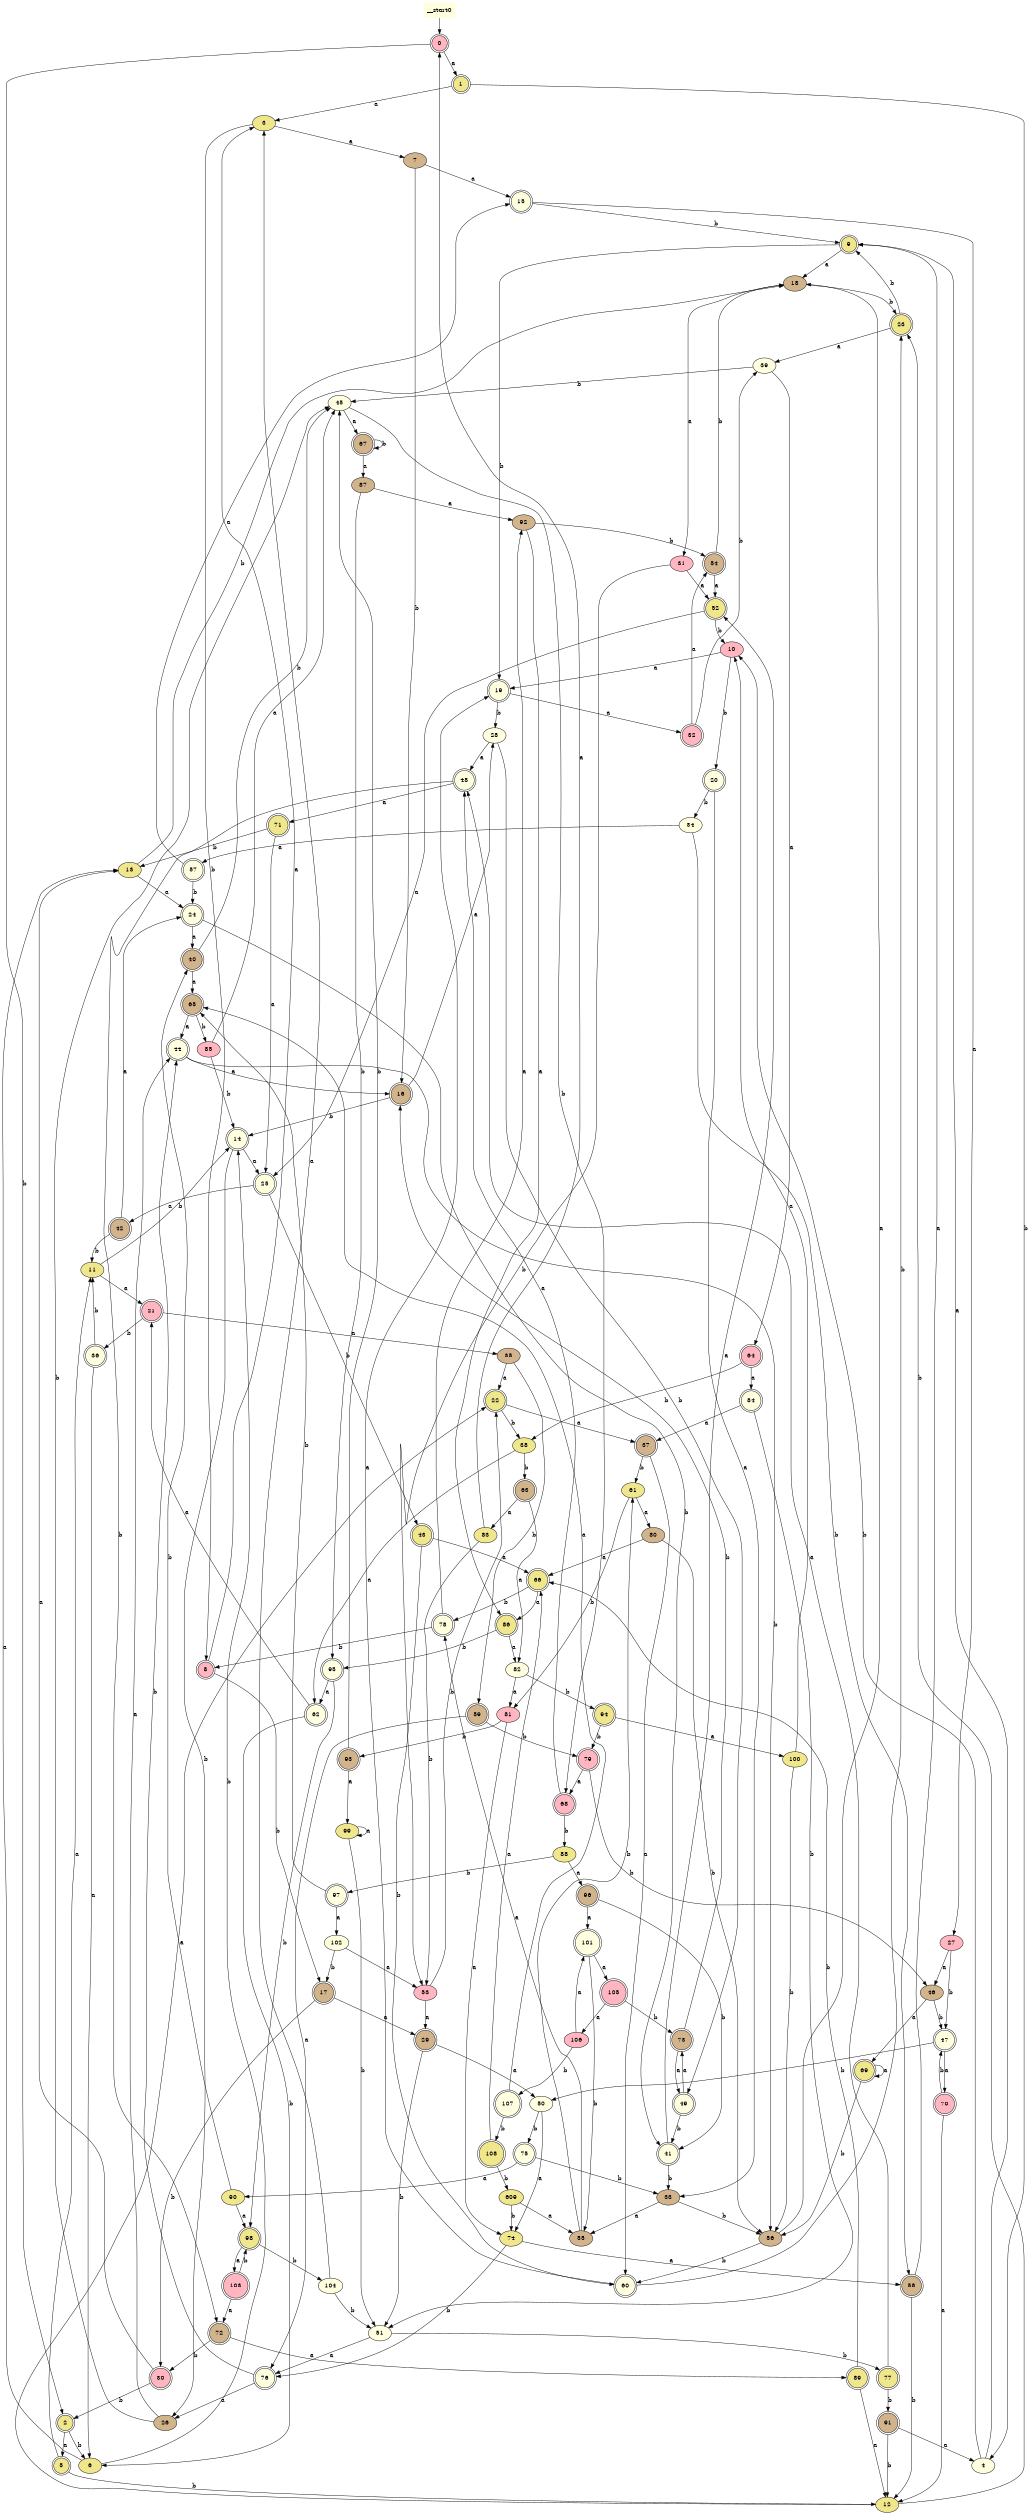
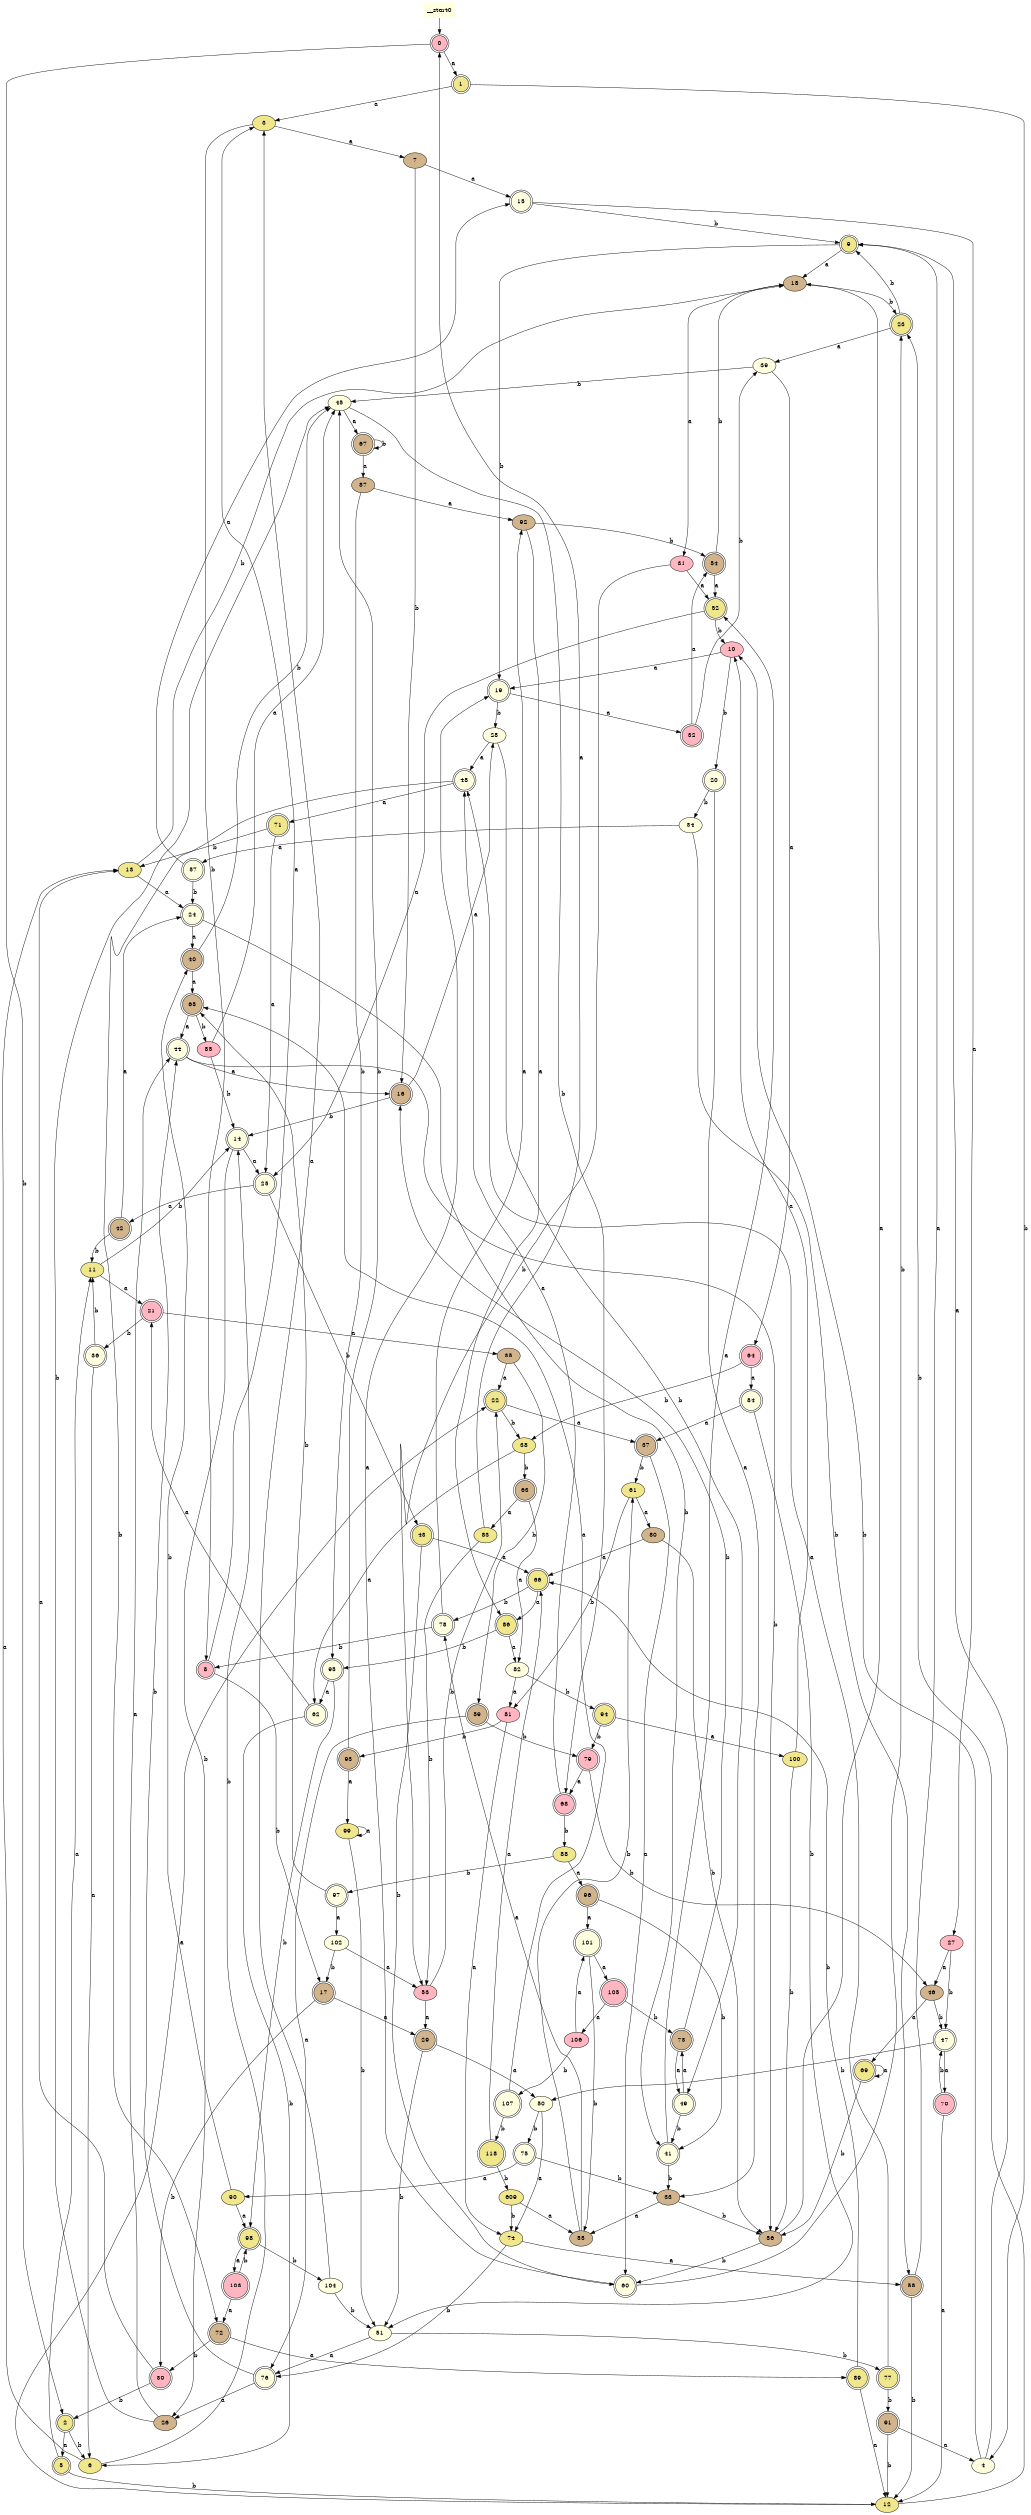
(491, 2154) -> (491, 2154)
